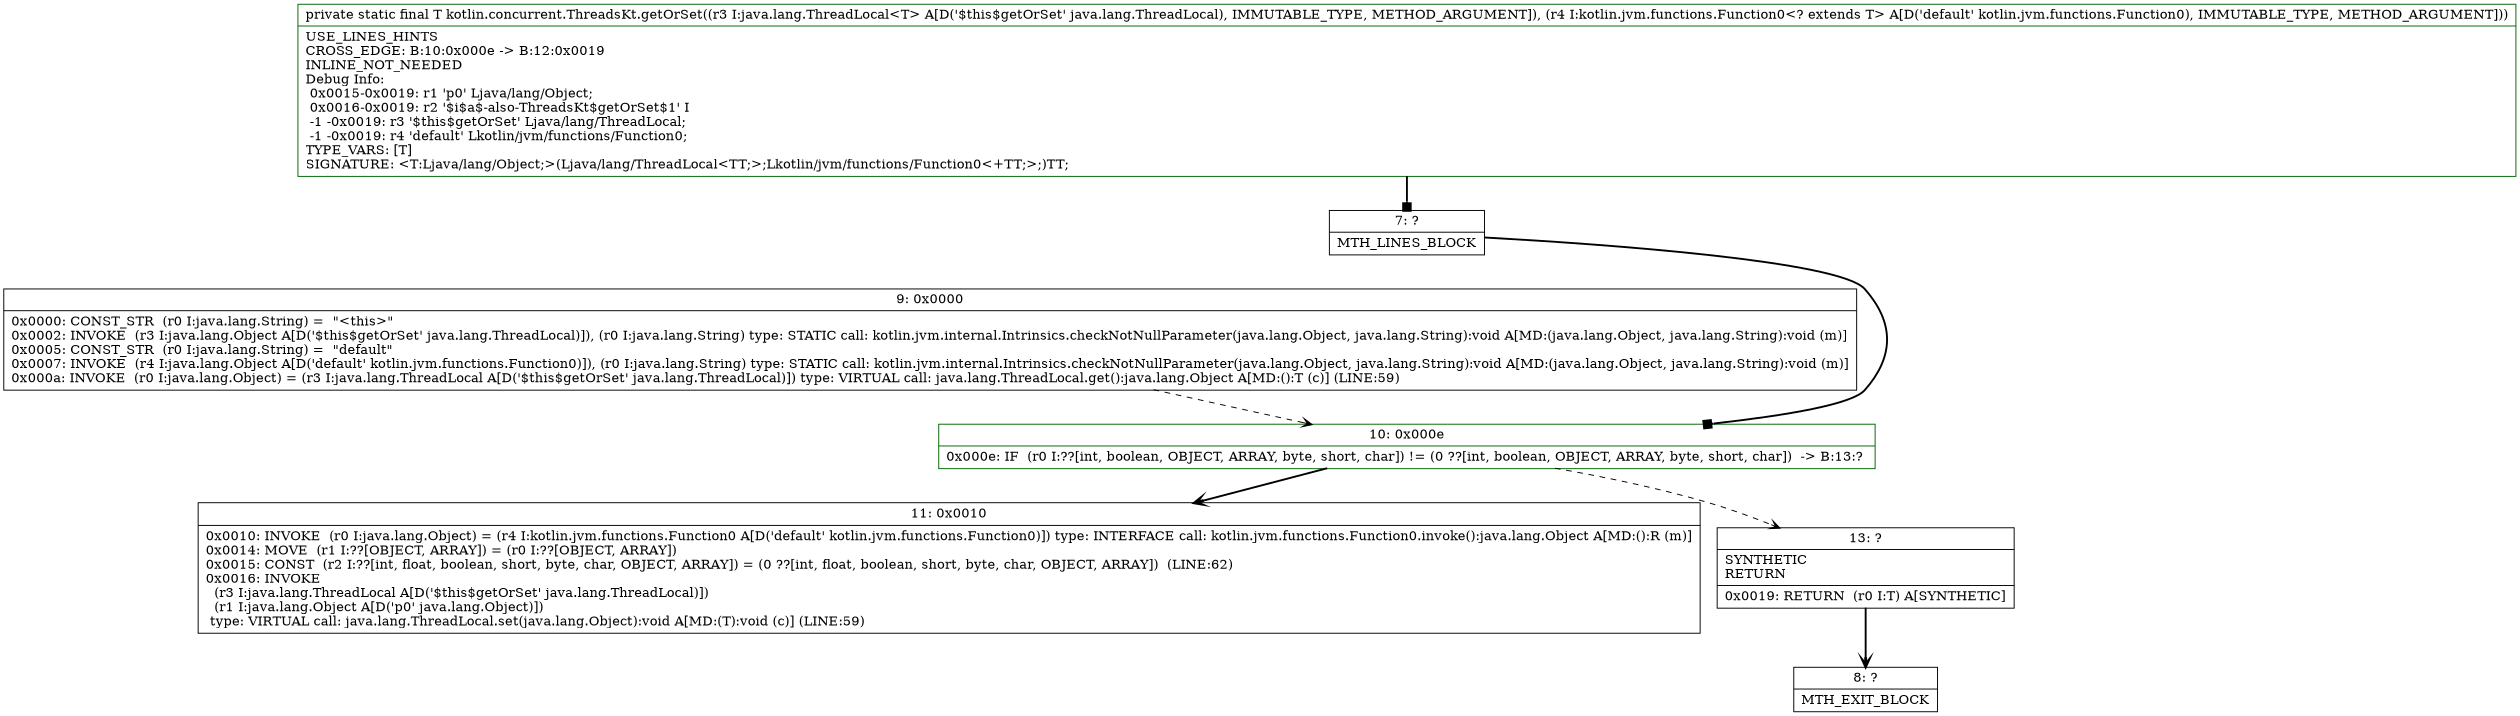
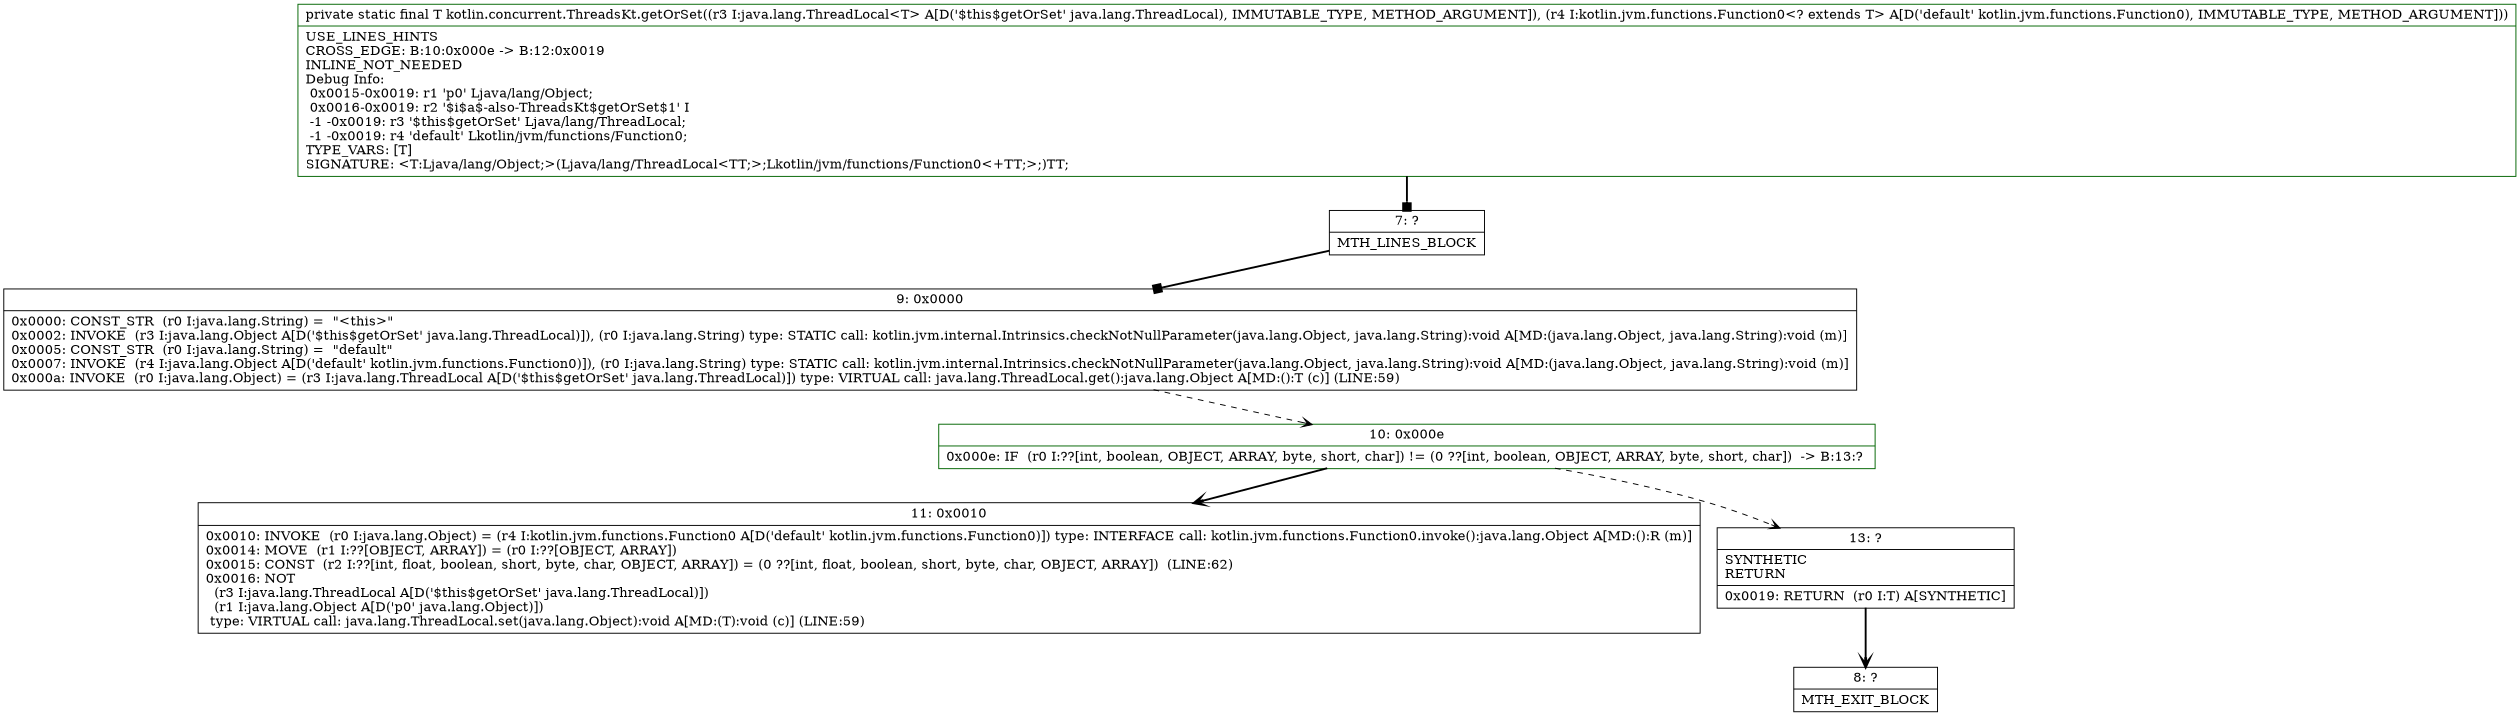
(1810, 270) -> (1246, 269)
(268, 579) -> (255, 579)
